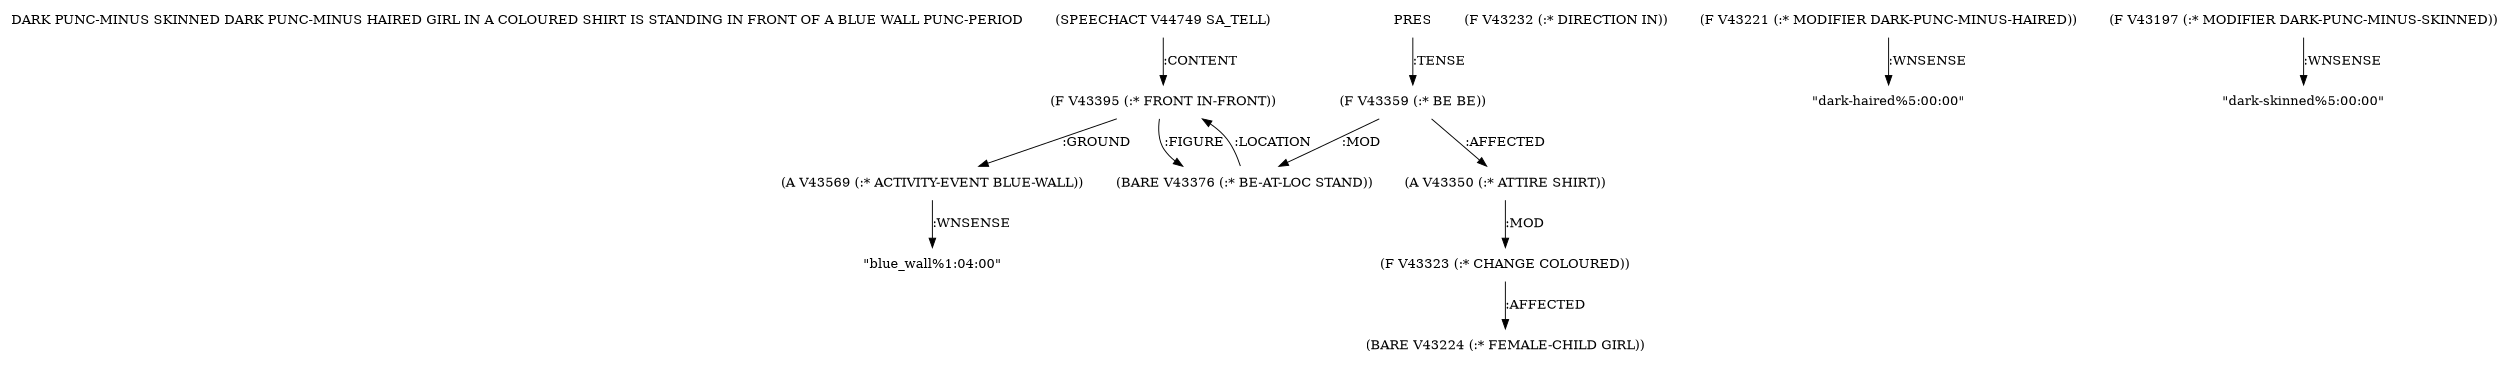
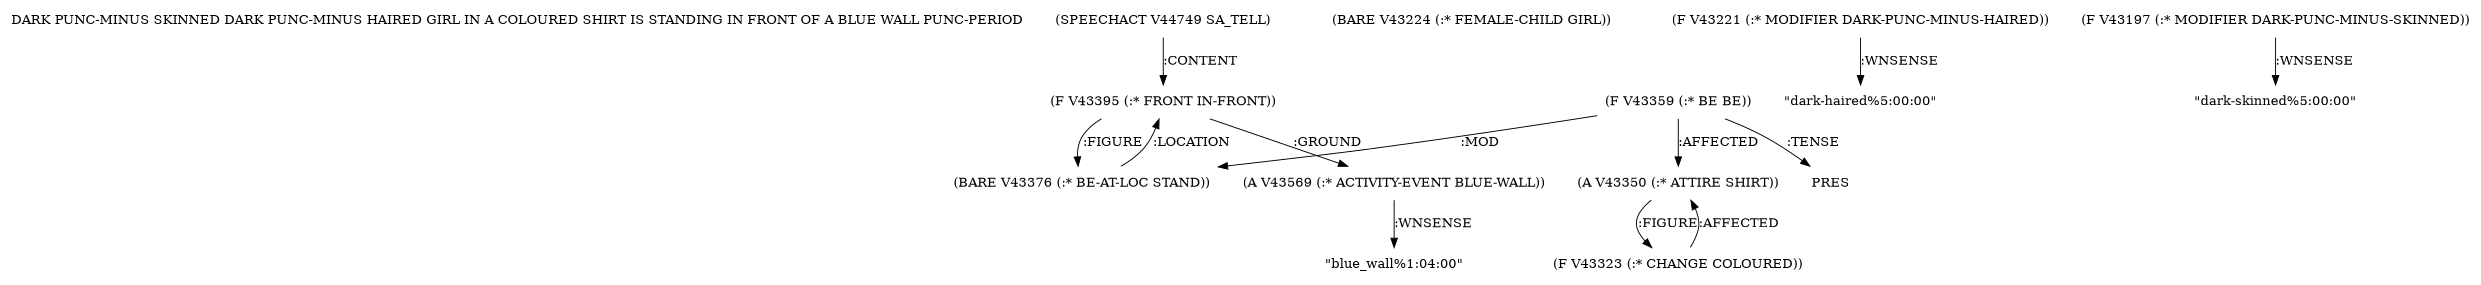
(1566, 21) -> none
(1413, 57) -> (1765, 137)
(1525, 224) -> (1668, 224)
(1505, 300) -> (1698, 229)
